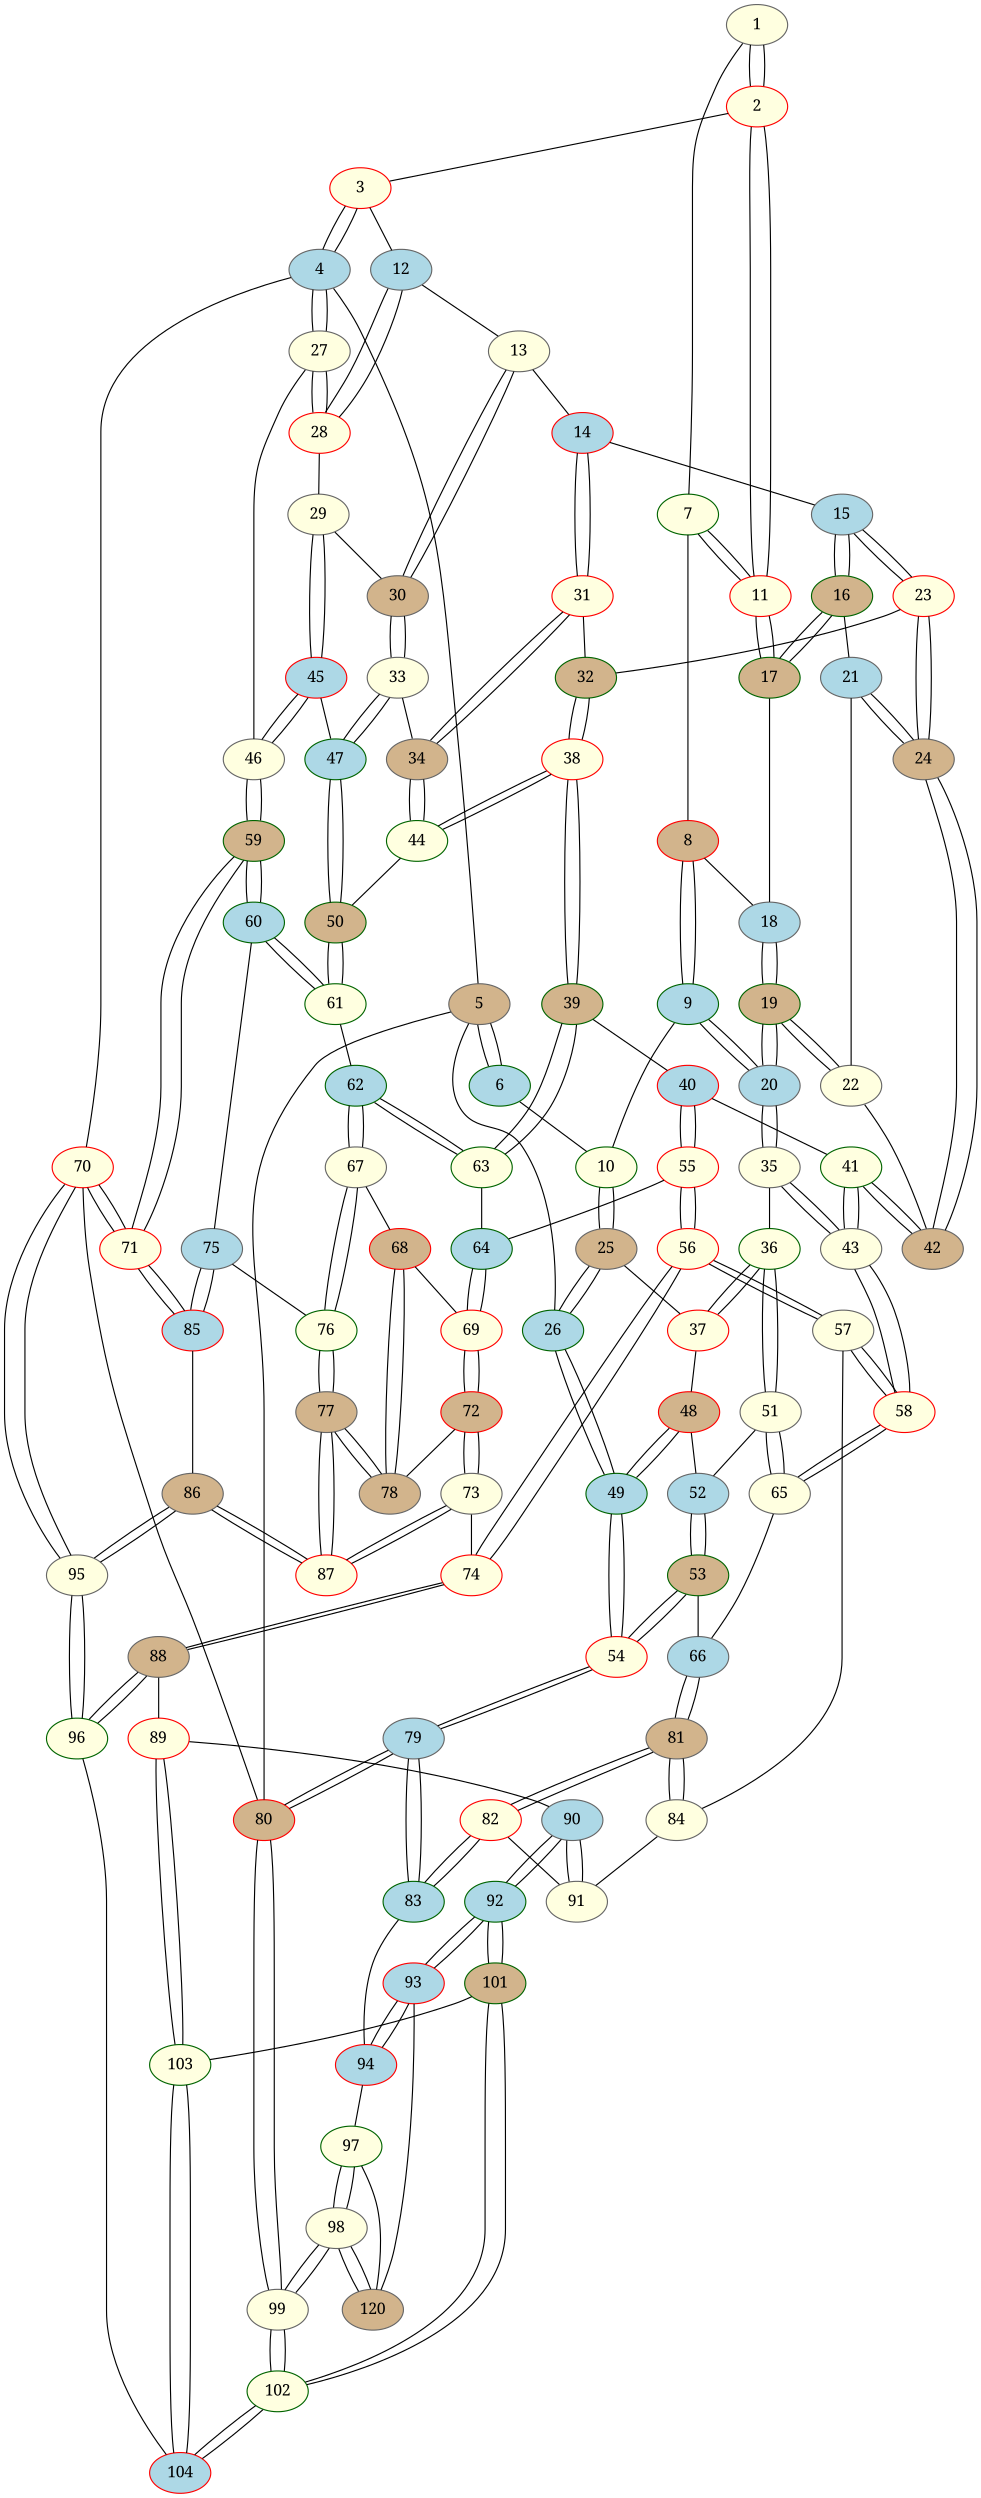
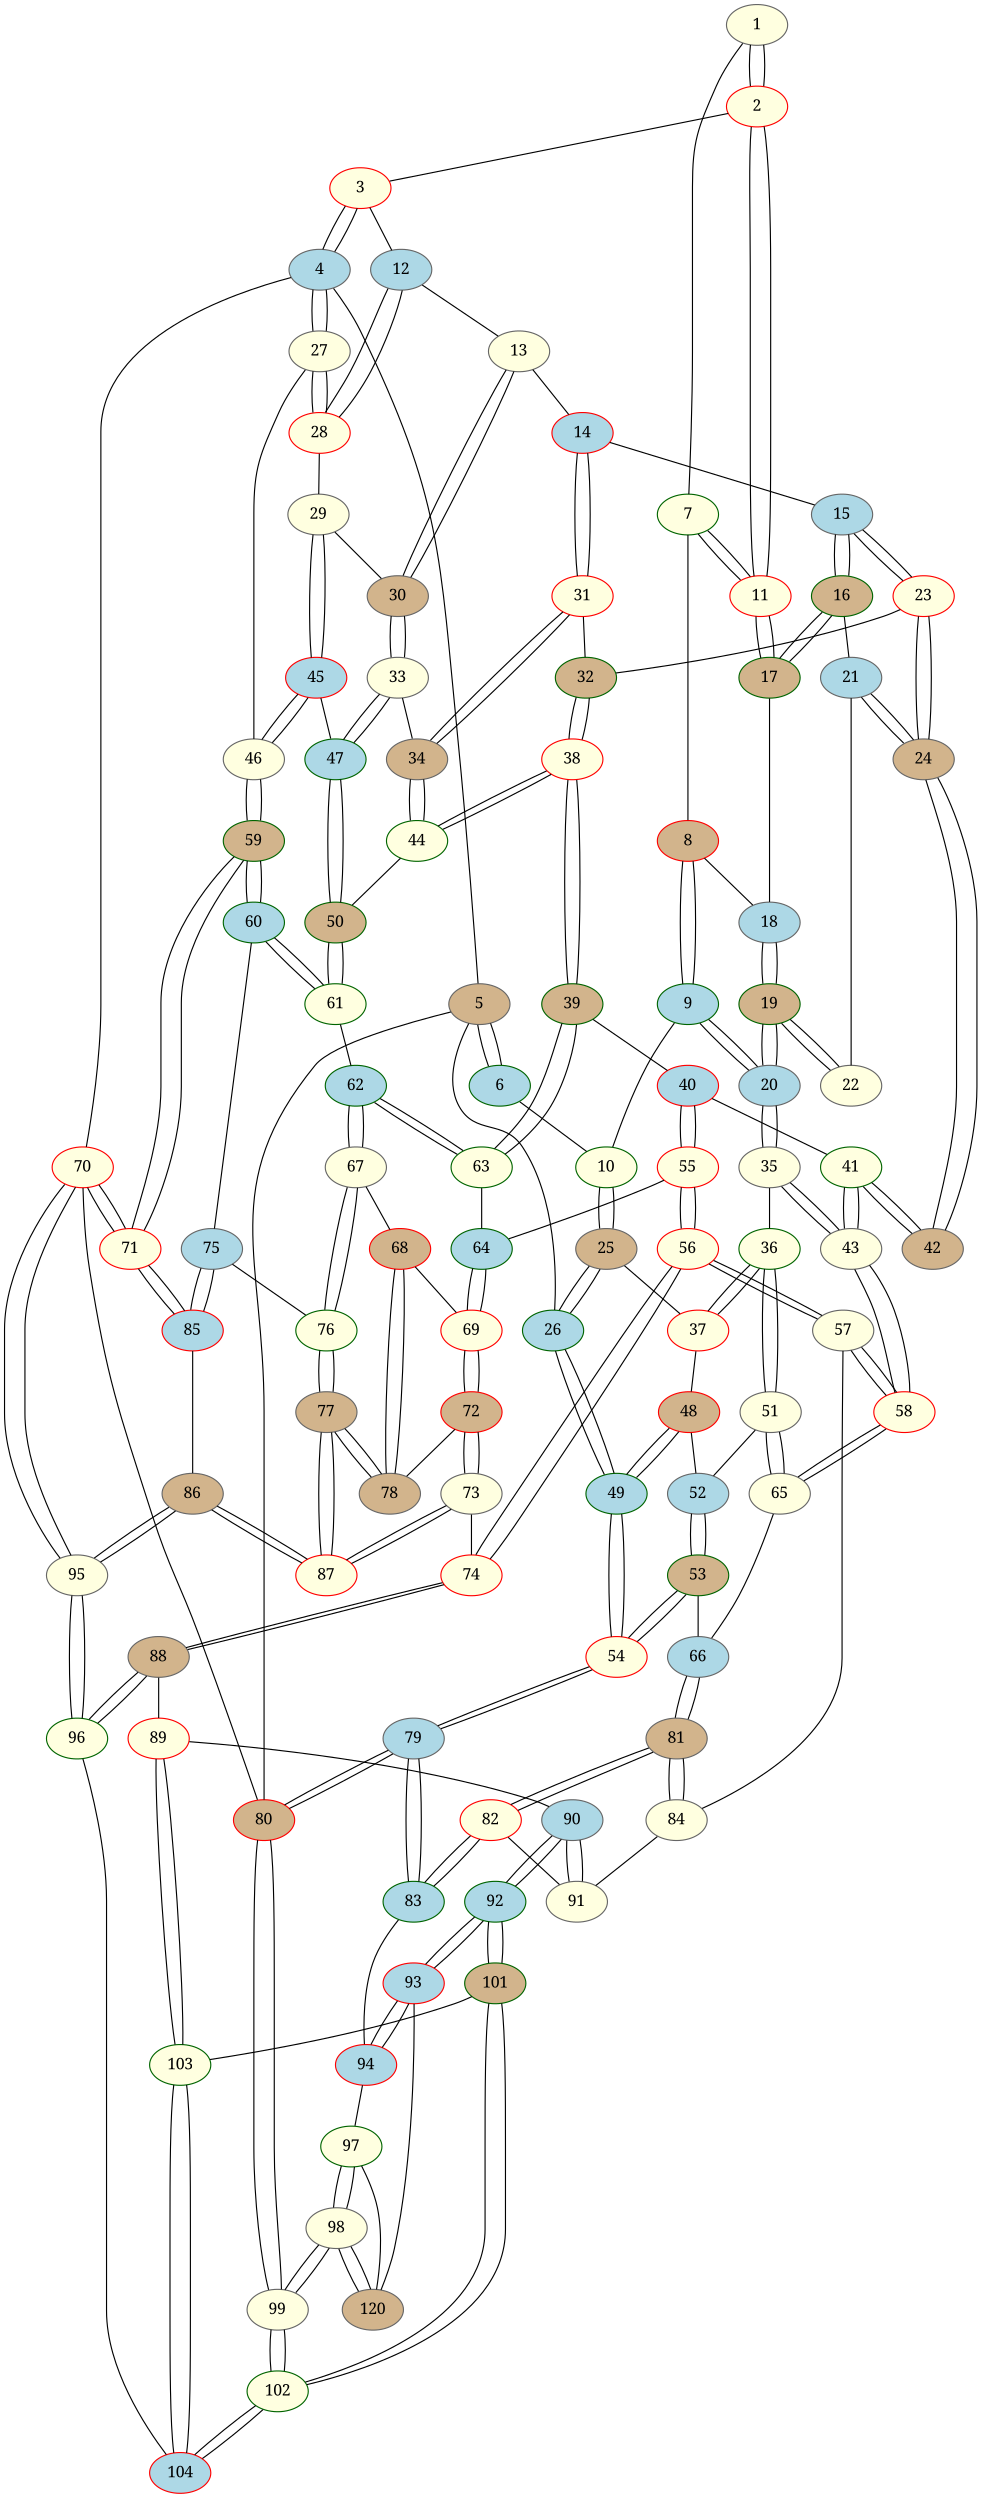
(900, 1164) -> none
